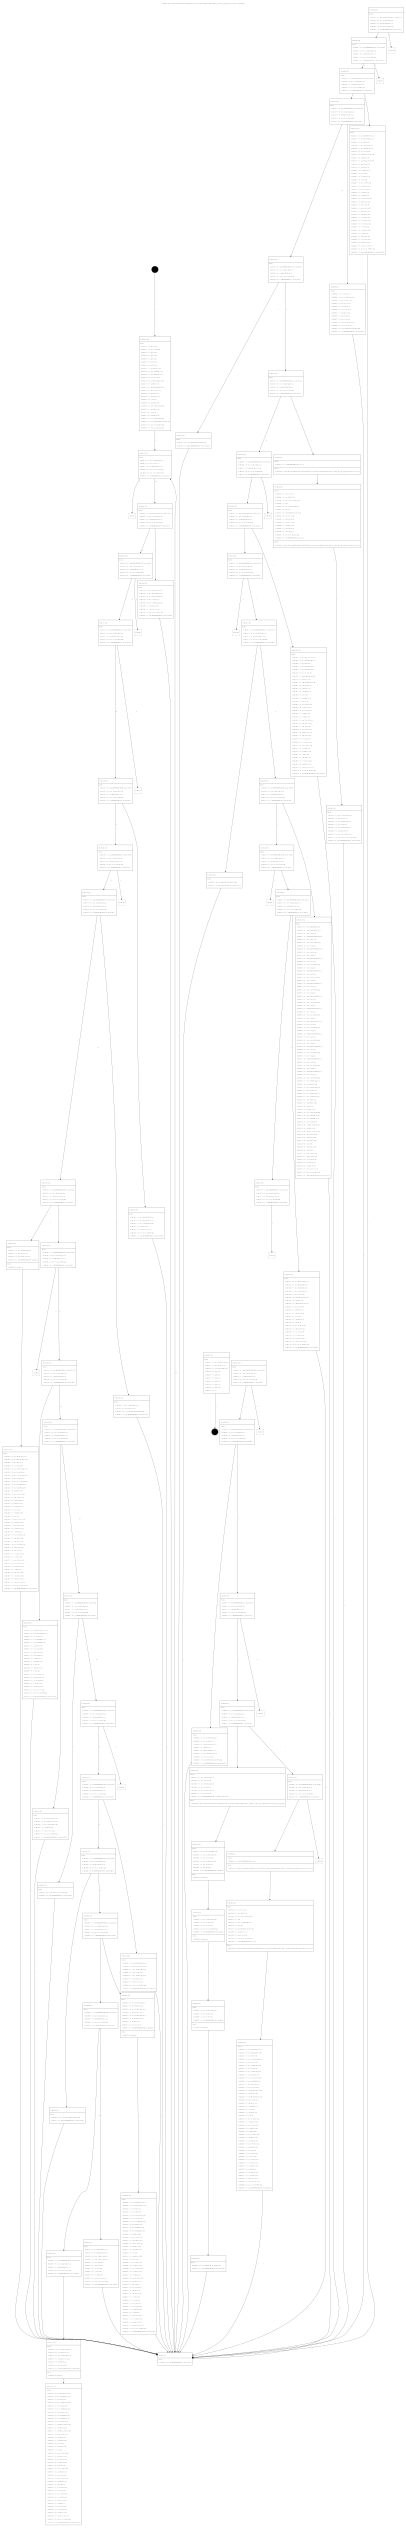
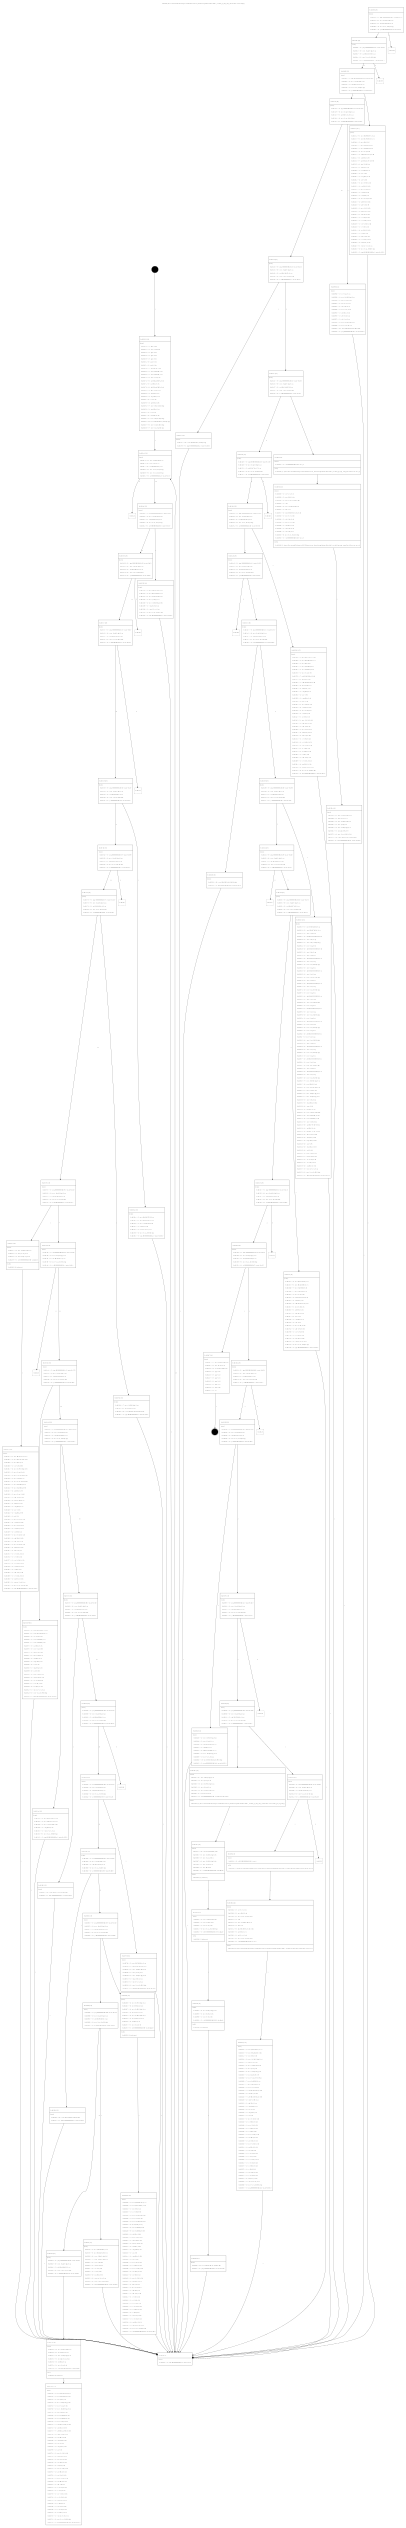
none -> (249, 1255)
